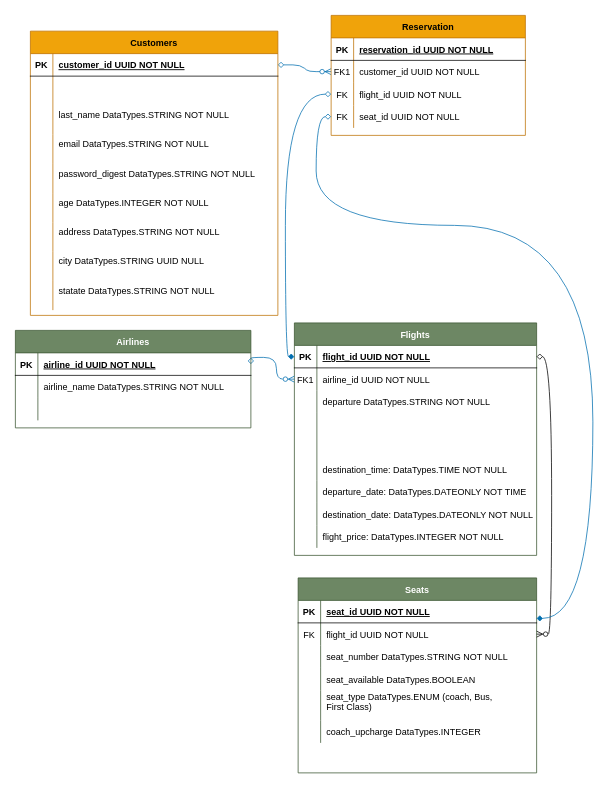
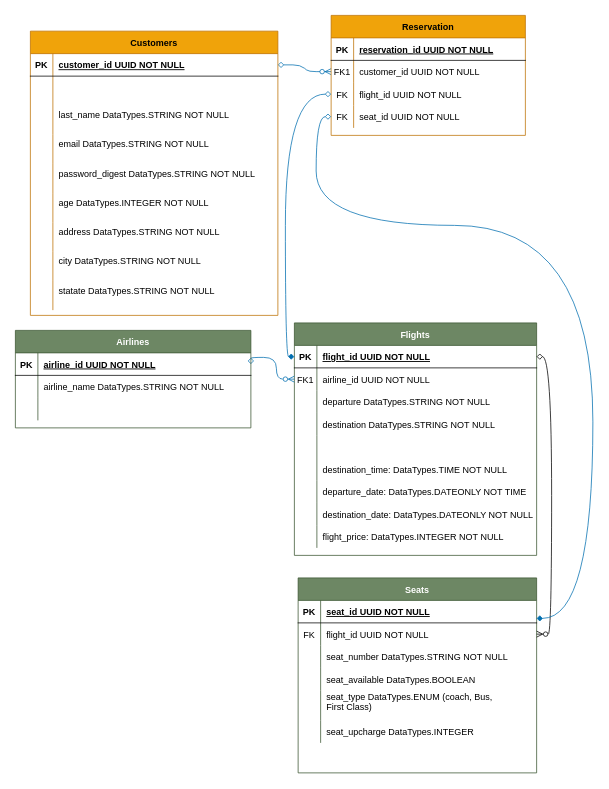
(131, 261) -> (128, 261)
none -> (427, 424)
(405, 732) -> (402, 732)
